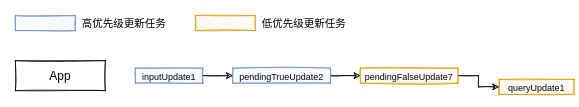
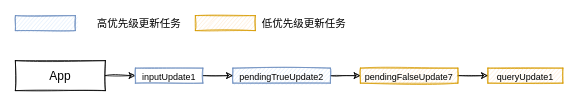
(124, 23) -> (139, 23)
none -> (118, 75)
(169, 75) -> (169, 75)
(537, 87) -> (525, 75)
